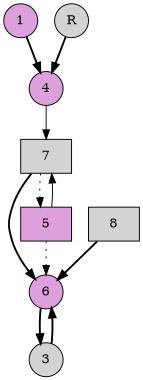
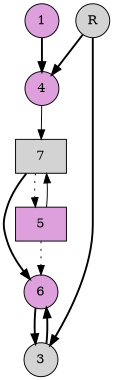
none -> (93, 191)
(114, 224) -> none
